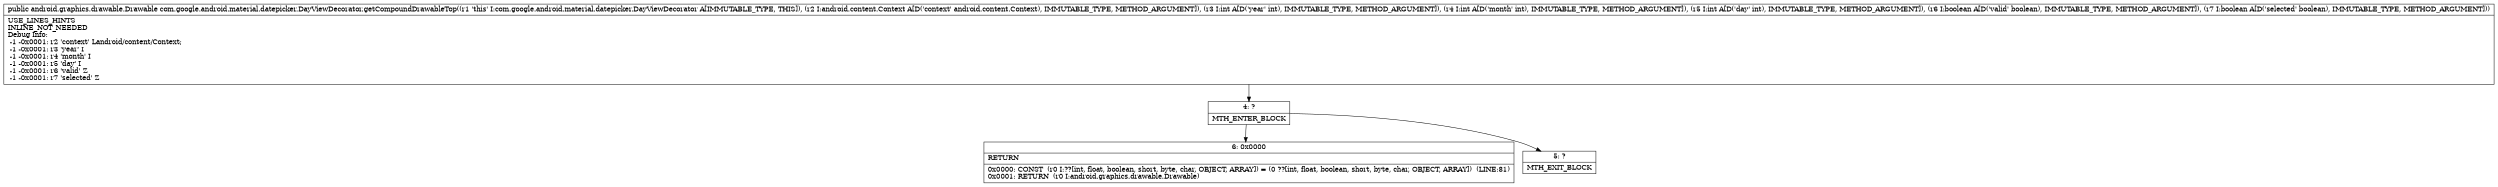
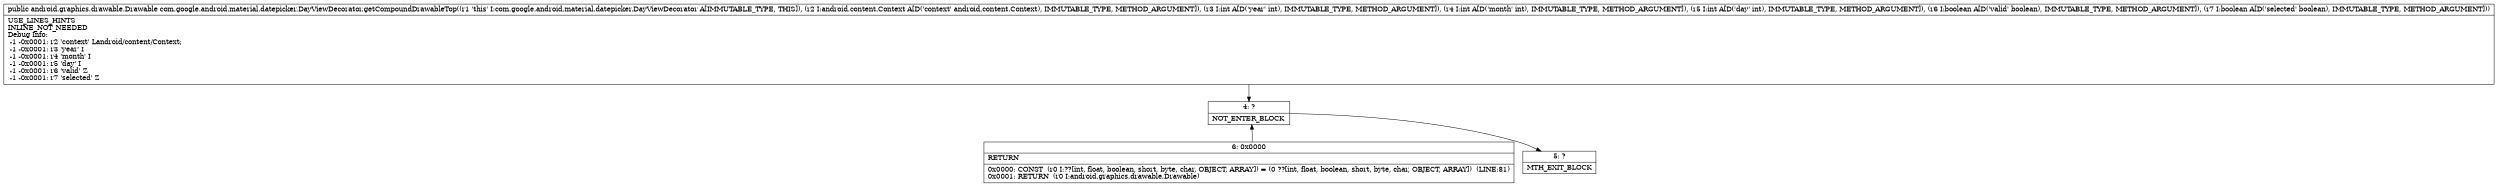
(1249, 119) -> (1248, 119)
(1246, 131) -> (1252, 136)
